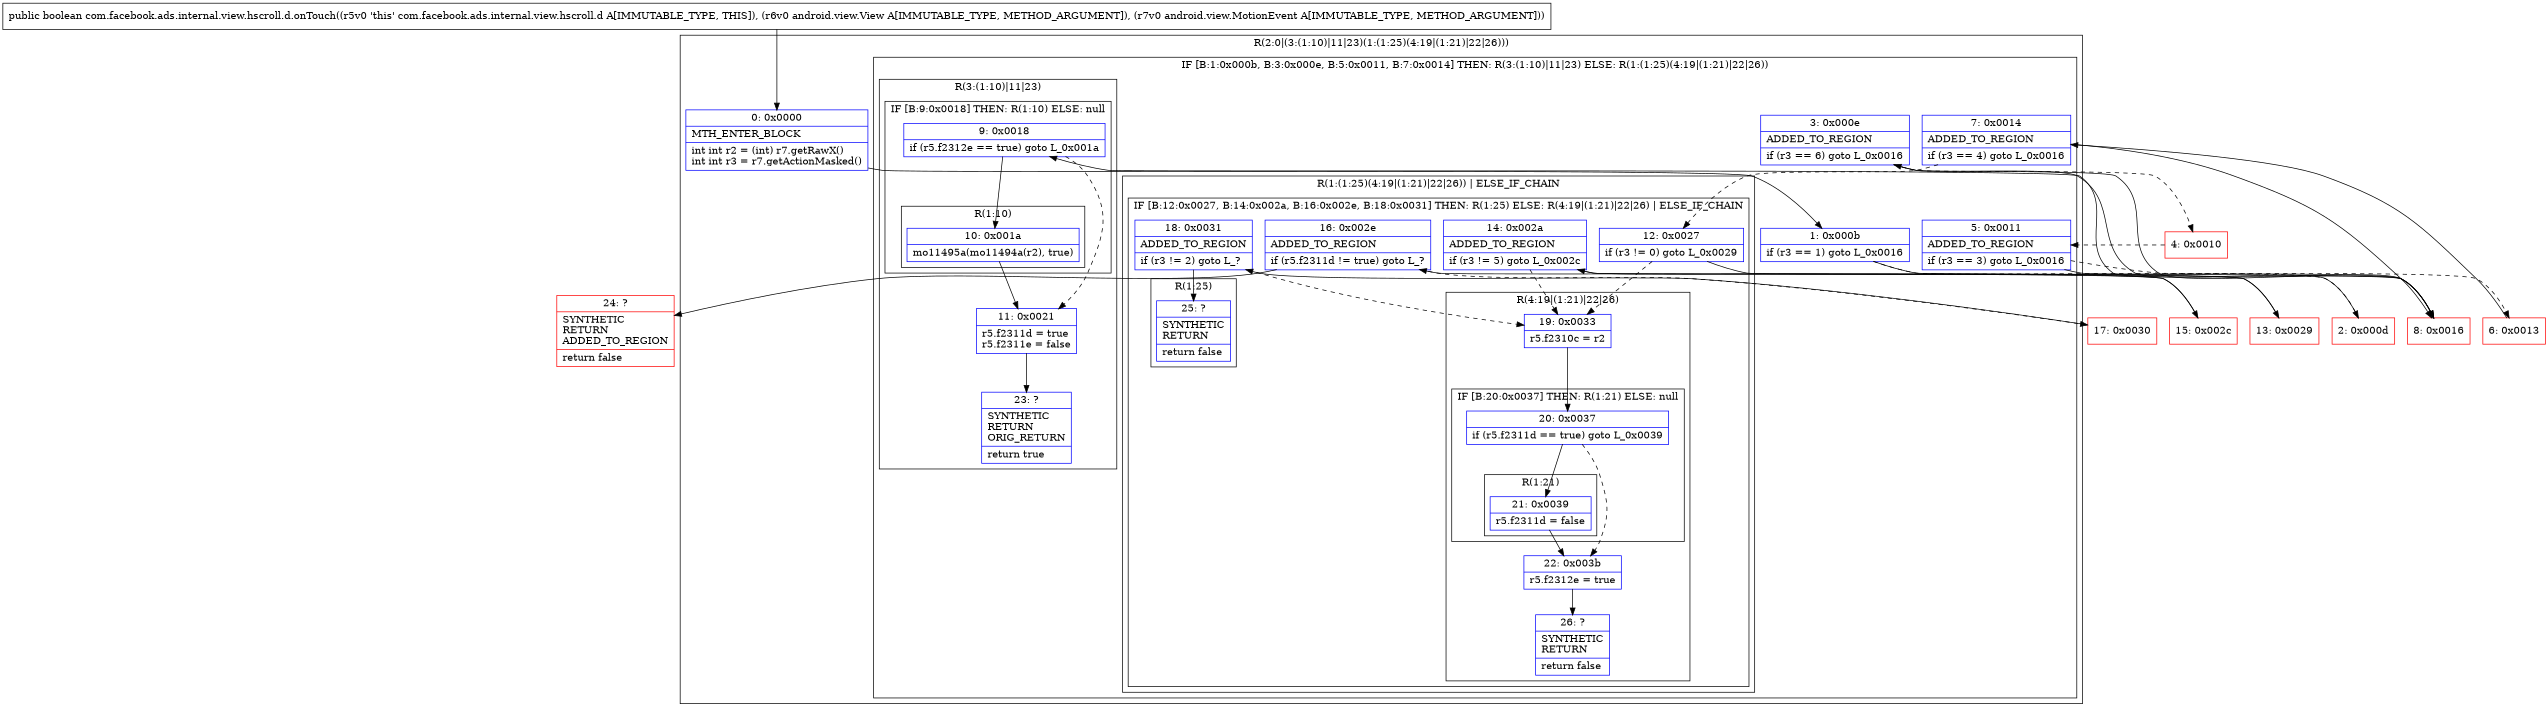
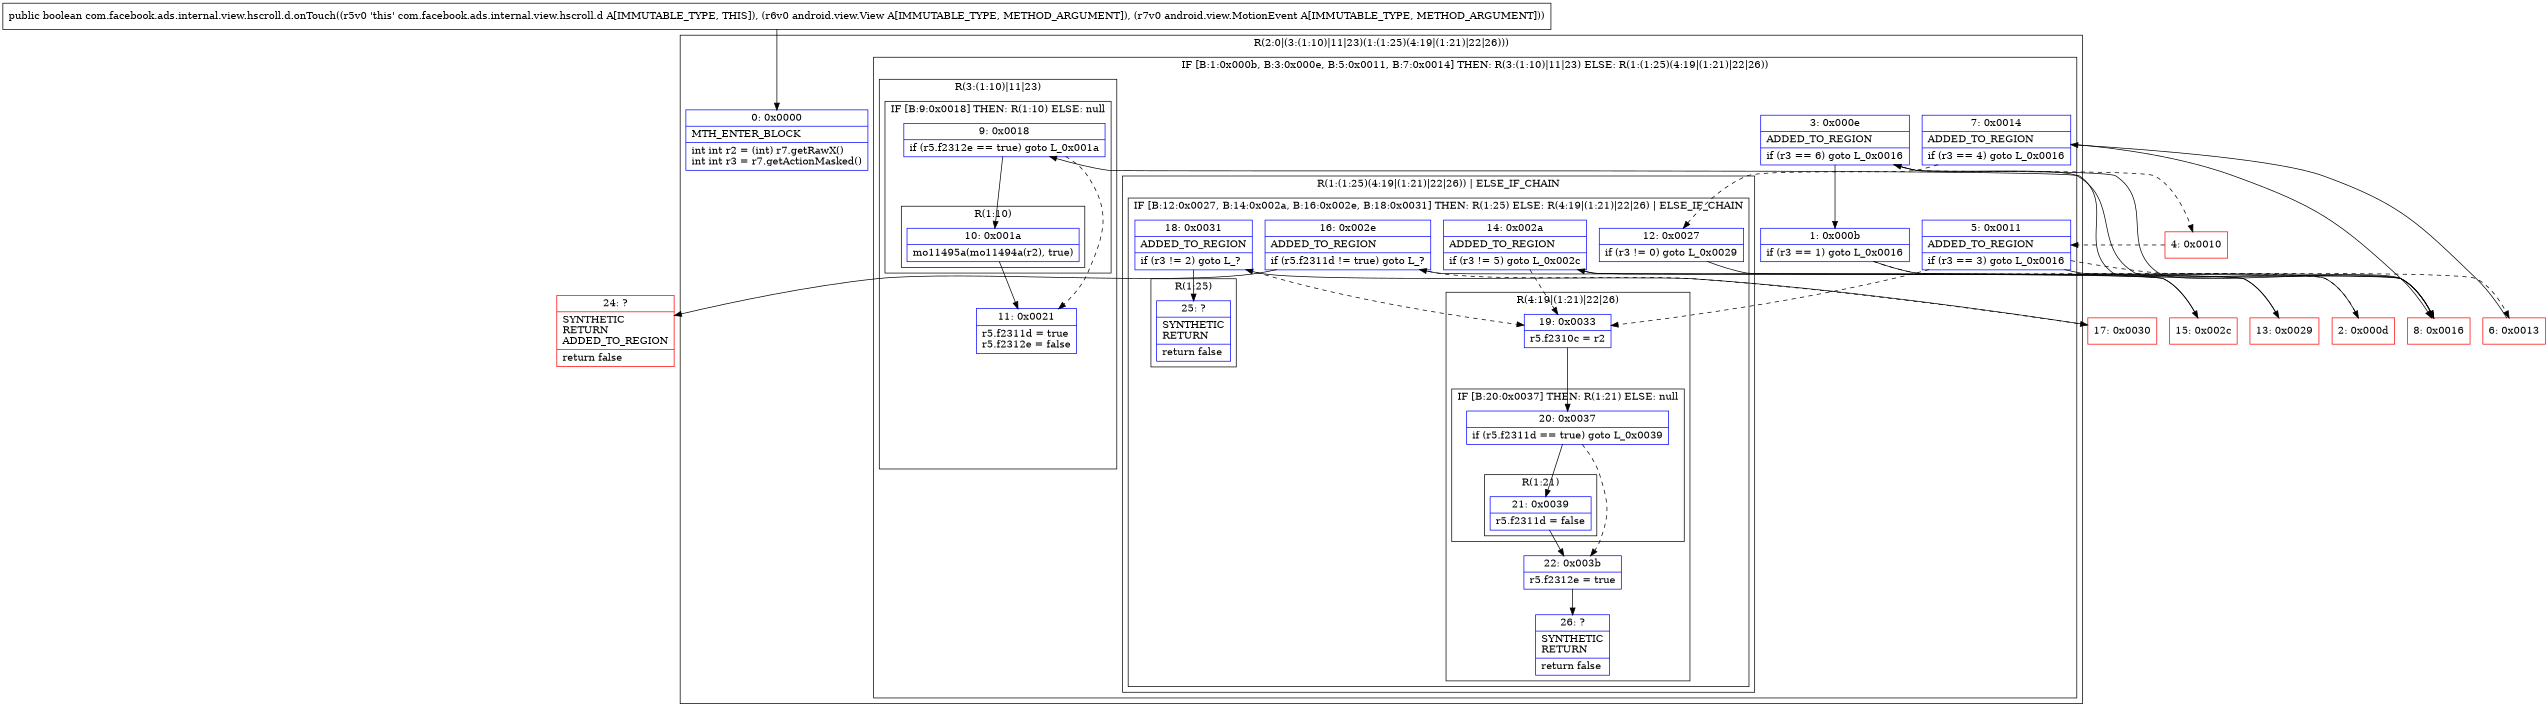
(1350, 171) -> (1835, 193)
(1623, 286) -> (1775, 302)
(1026, 345) -> (1026, 345)
(1026, 428) -> none
